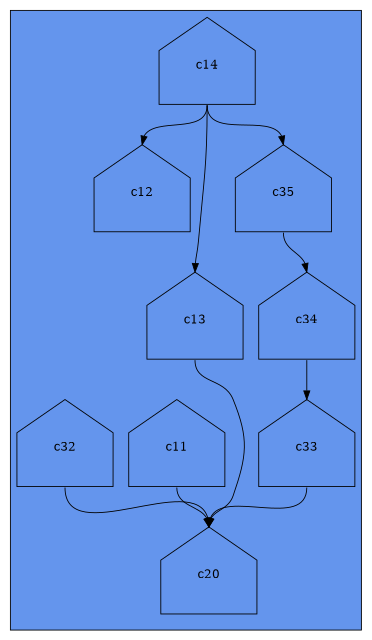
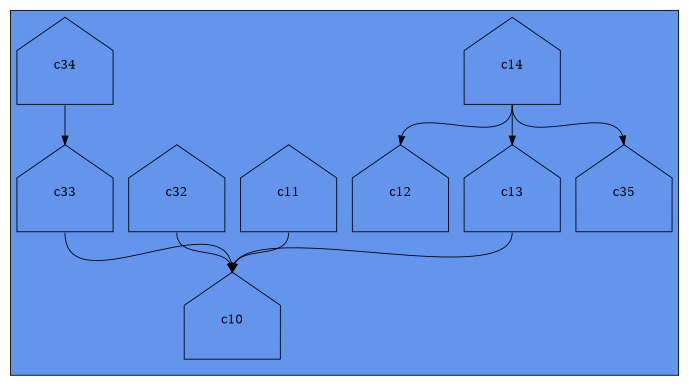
(292, 249) -> none
(209, 575) -> (232, 320)
